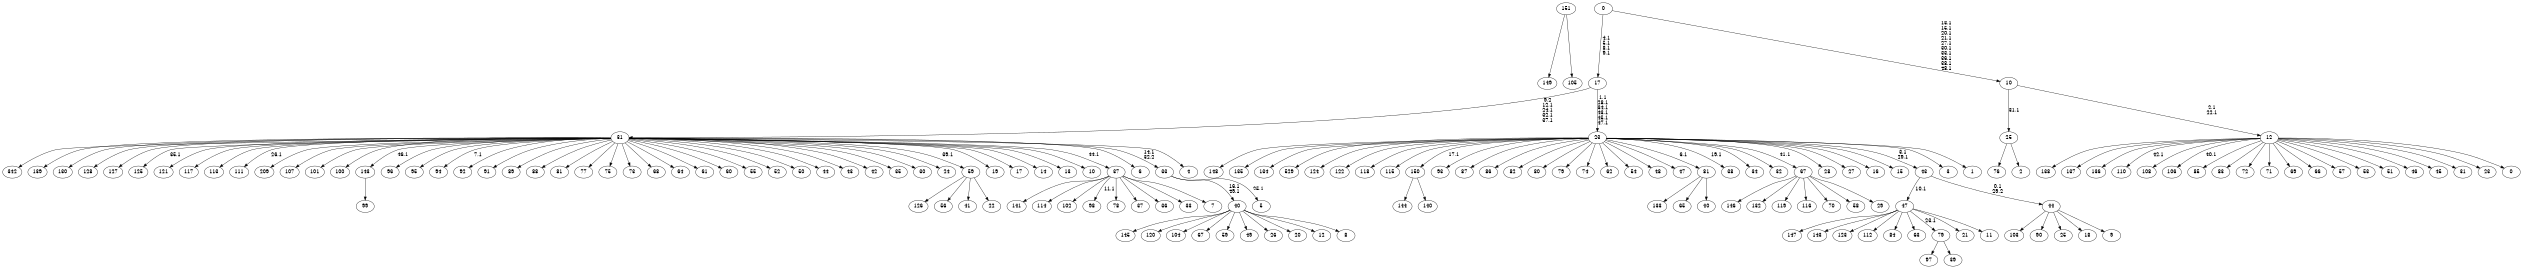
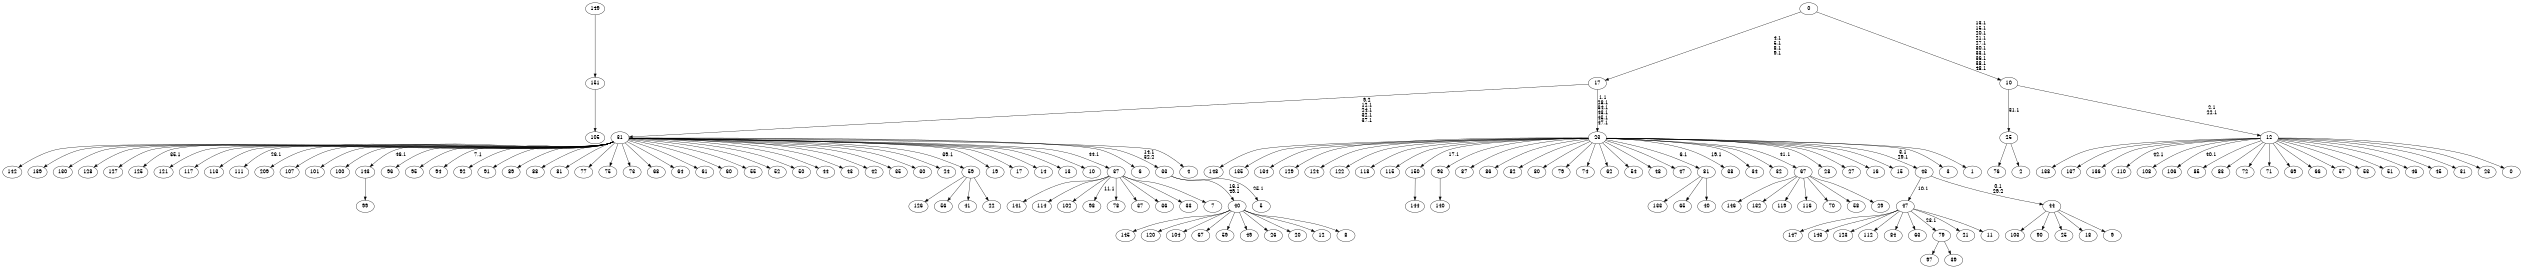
(1557, 44) -> (595, 44)
(12, 172) -> (12, 172)
(1289, 172) -> (1289, 172)
(1421, 188) -> (1440, 188)
